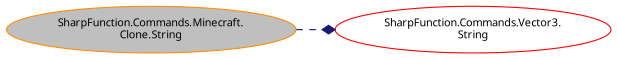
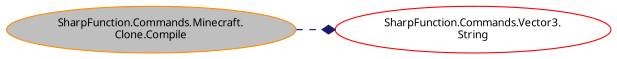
(151, 30) -> (151, 30)
